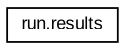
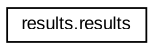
(62, 25) -> (77, 25)
